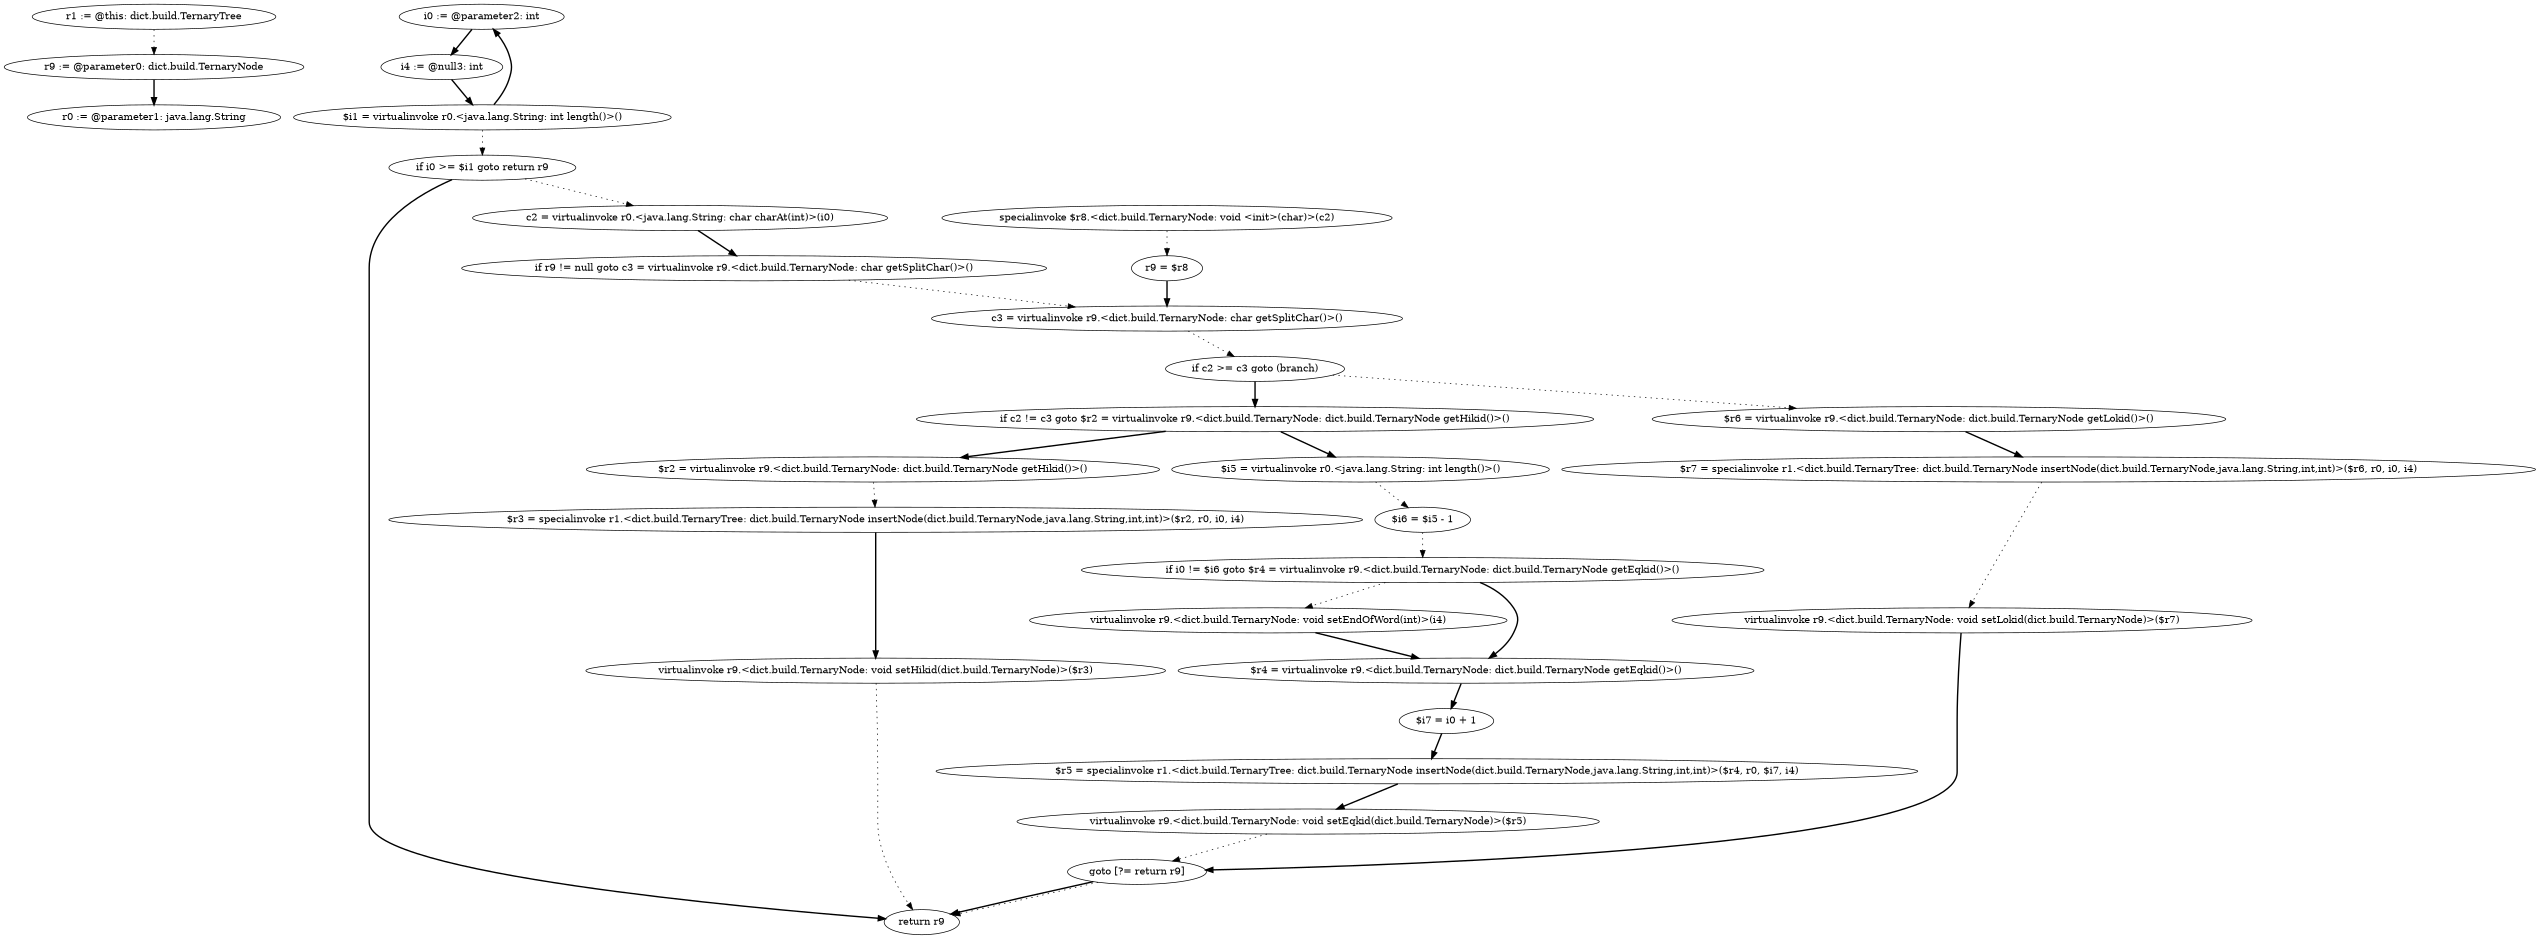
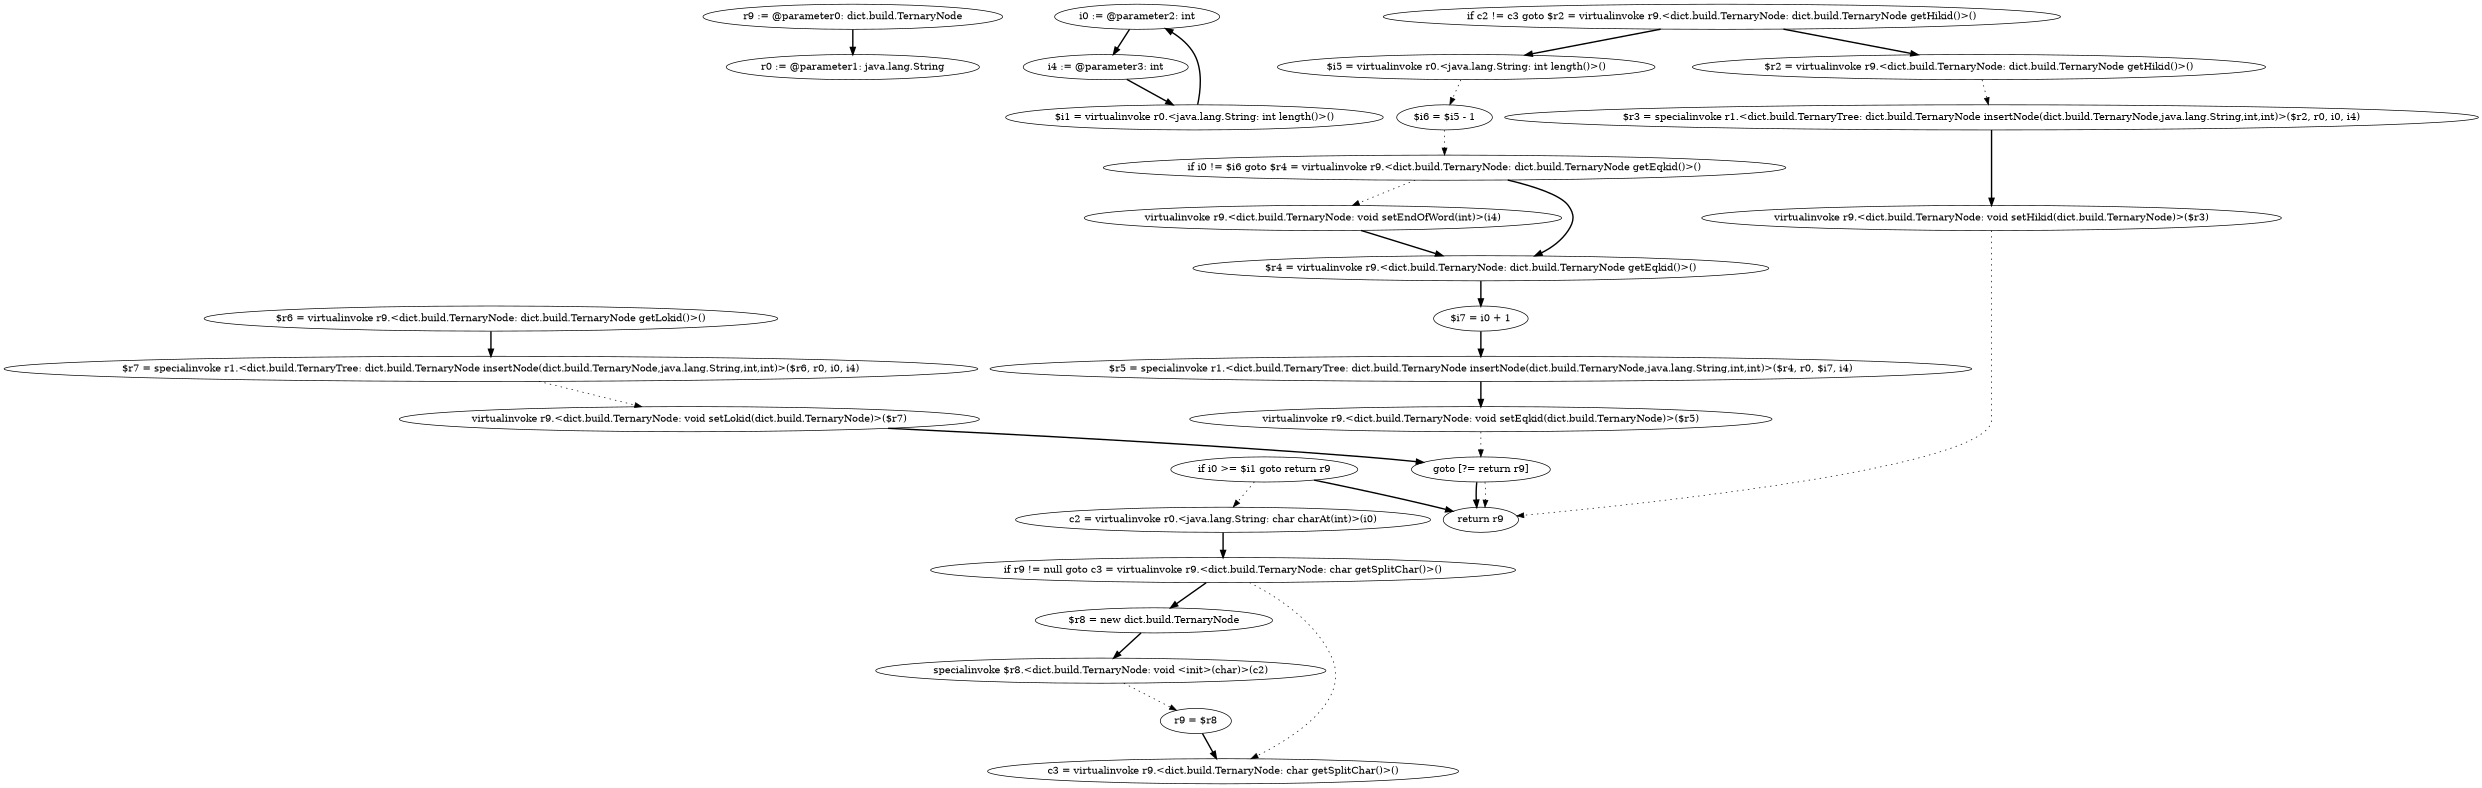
(154, 17) -> none
(442, 67) -> (1106, 67)
(482, 139) -> none
(1255, 369) -> none
none -> (1154, 620)
